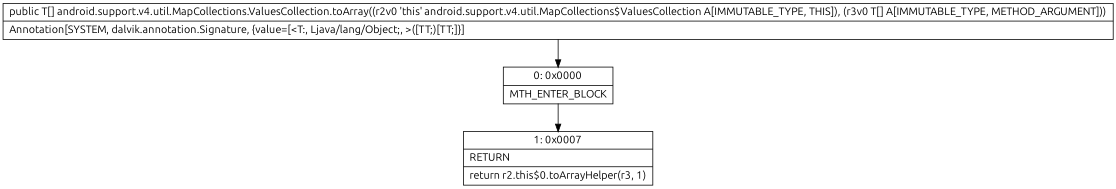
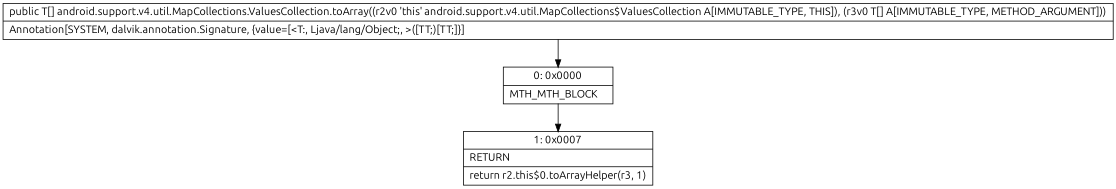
(558, 94) -> (554, 94)
